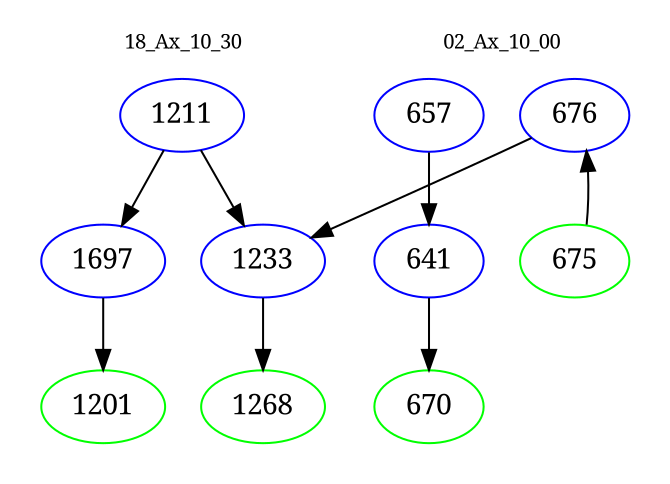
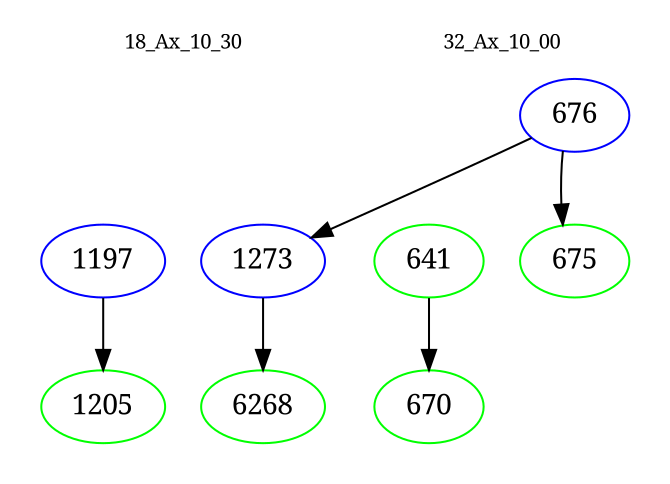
(502, 44) -> (502, 44)
(182, 115) -> none
(429, 115) -> none
(588, 198) -> (561, 178)
(103, 261) -> (103, 261)
(263, 261) -> (263, 261)
(429, 261) -> (429, 261)
(103, 407) -> (103, 407)
(263, 407) -> (263, 407)
